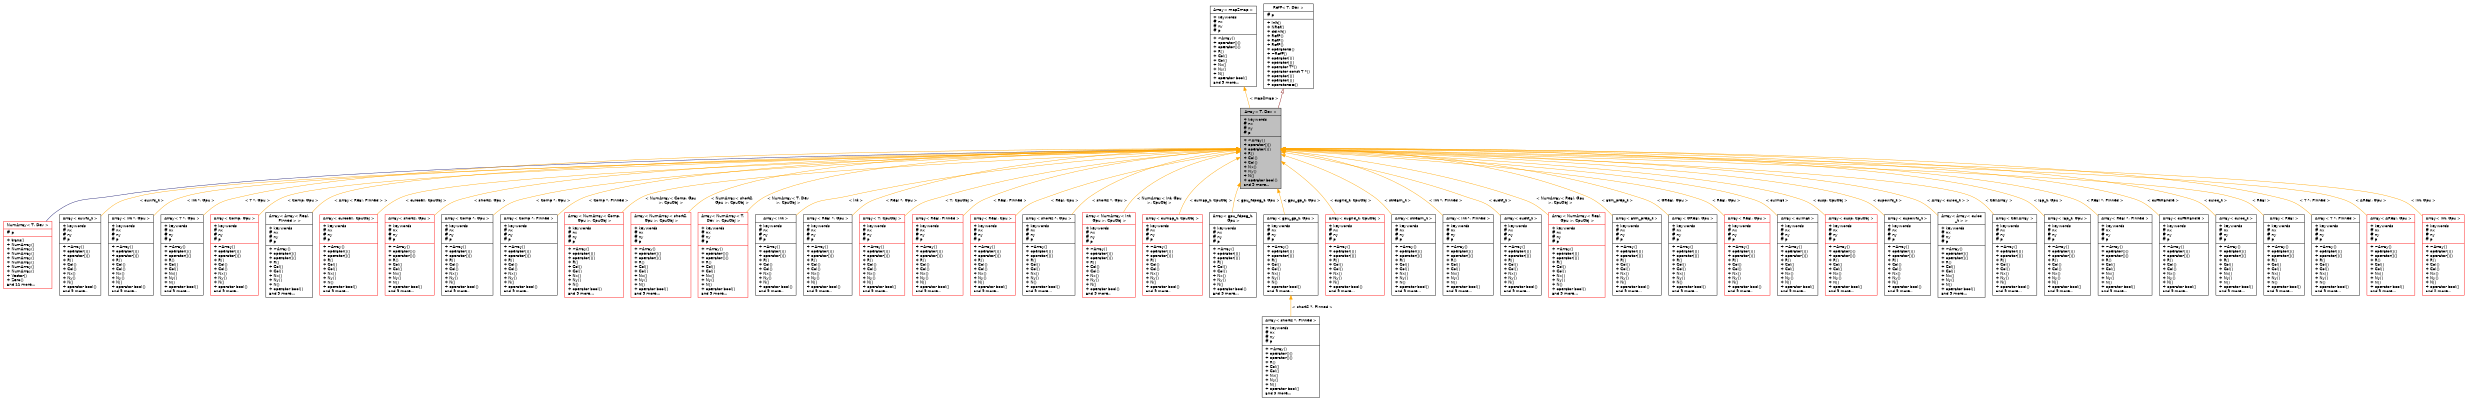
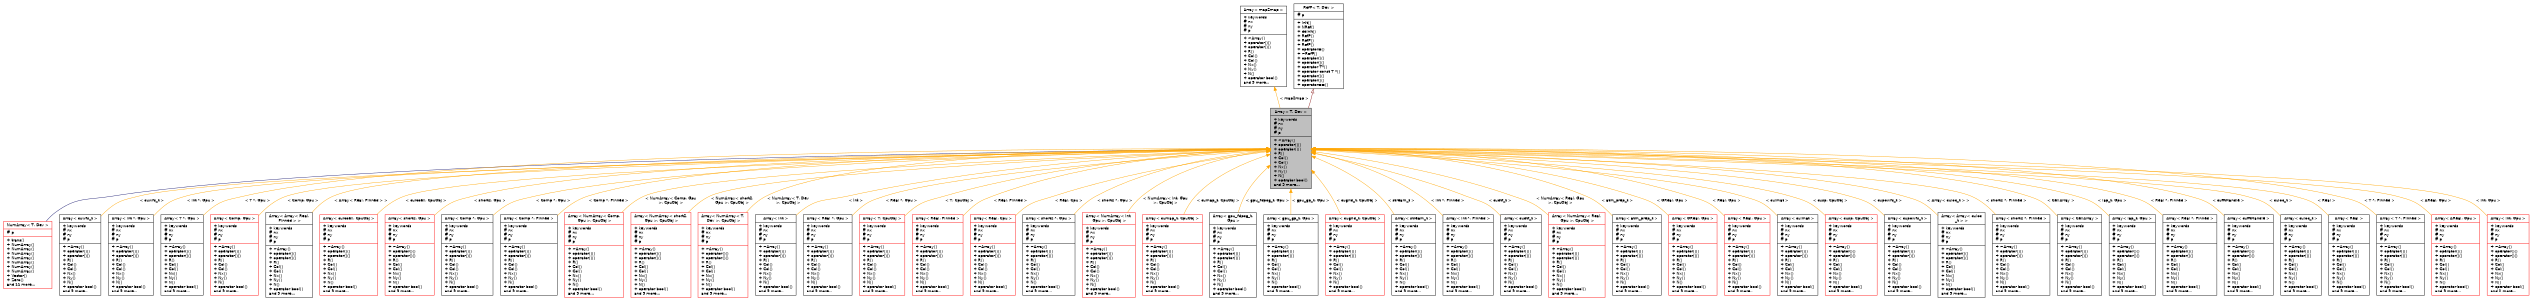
(1693, 255) -> (1693, 255)
(1291, 308) -> (1746, 170)
